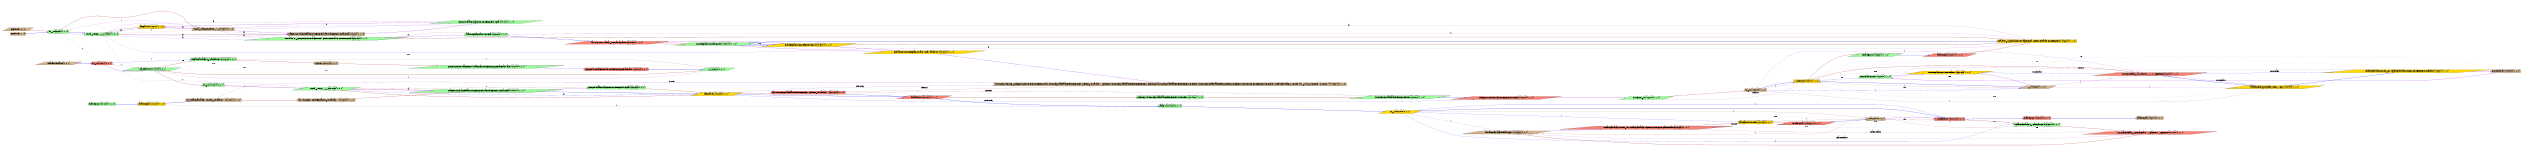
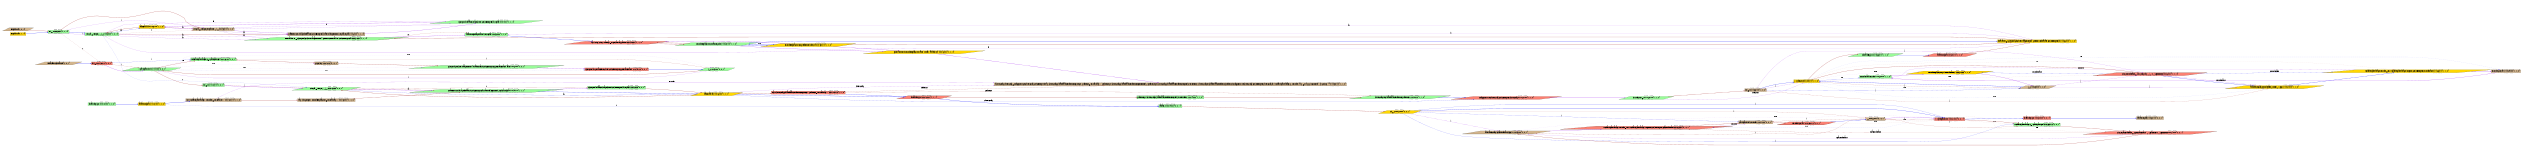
(18, 34) -> (18, 34)
(1283, 109) -> (1283, 109)
(1756, 122) -> (1756, 122)
